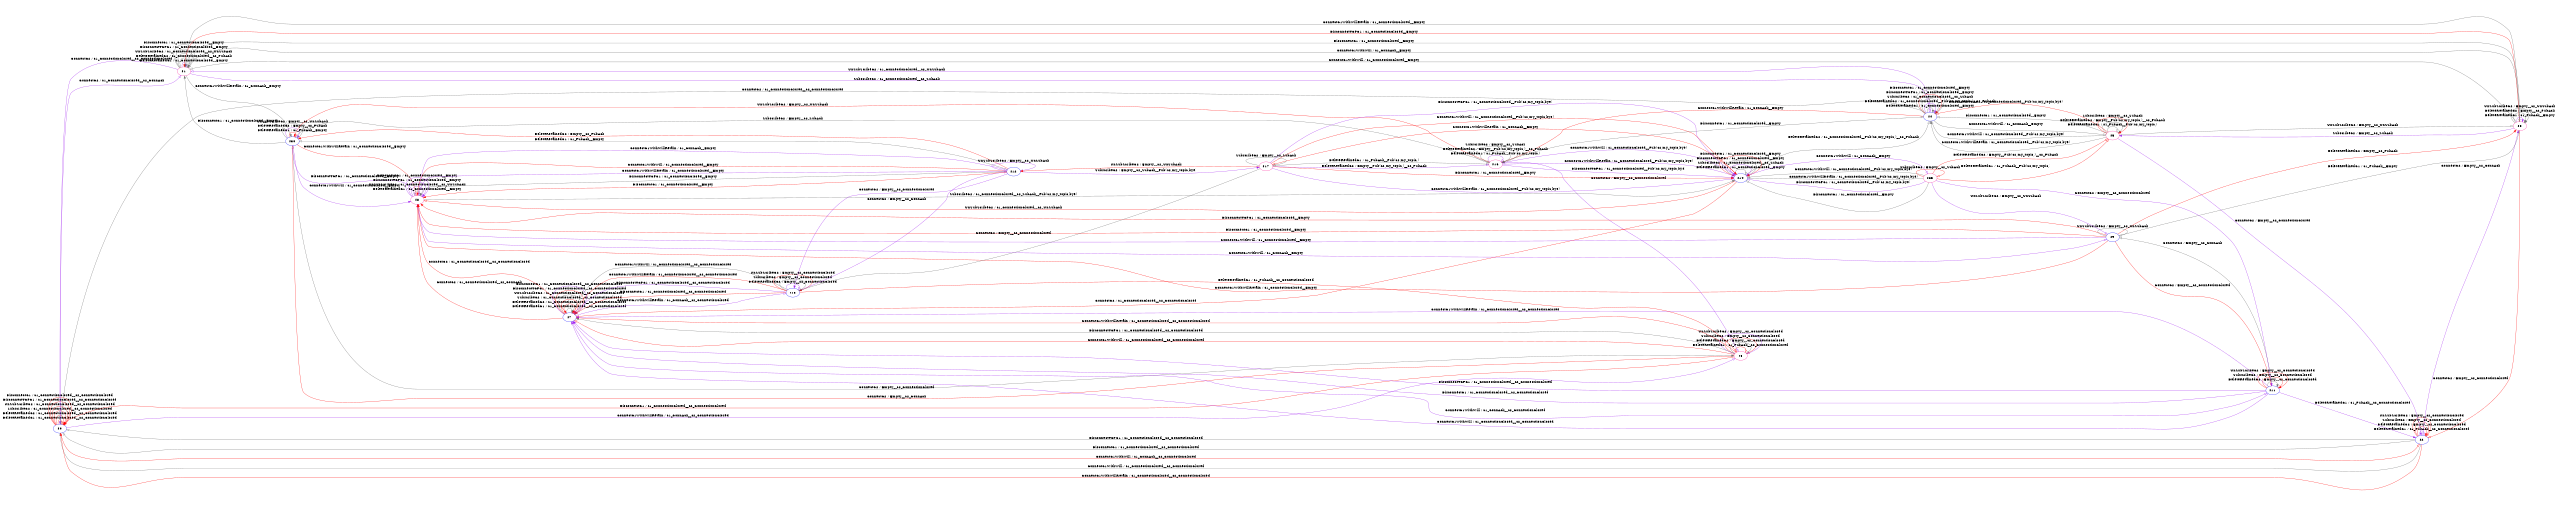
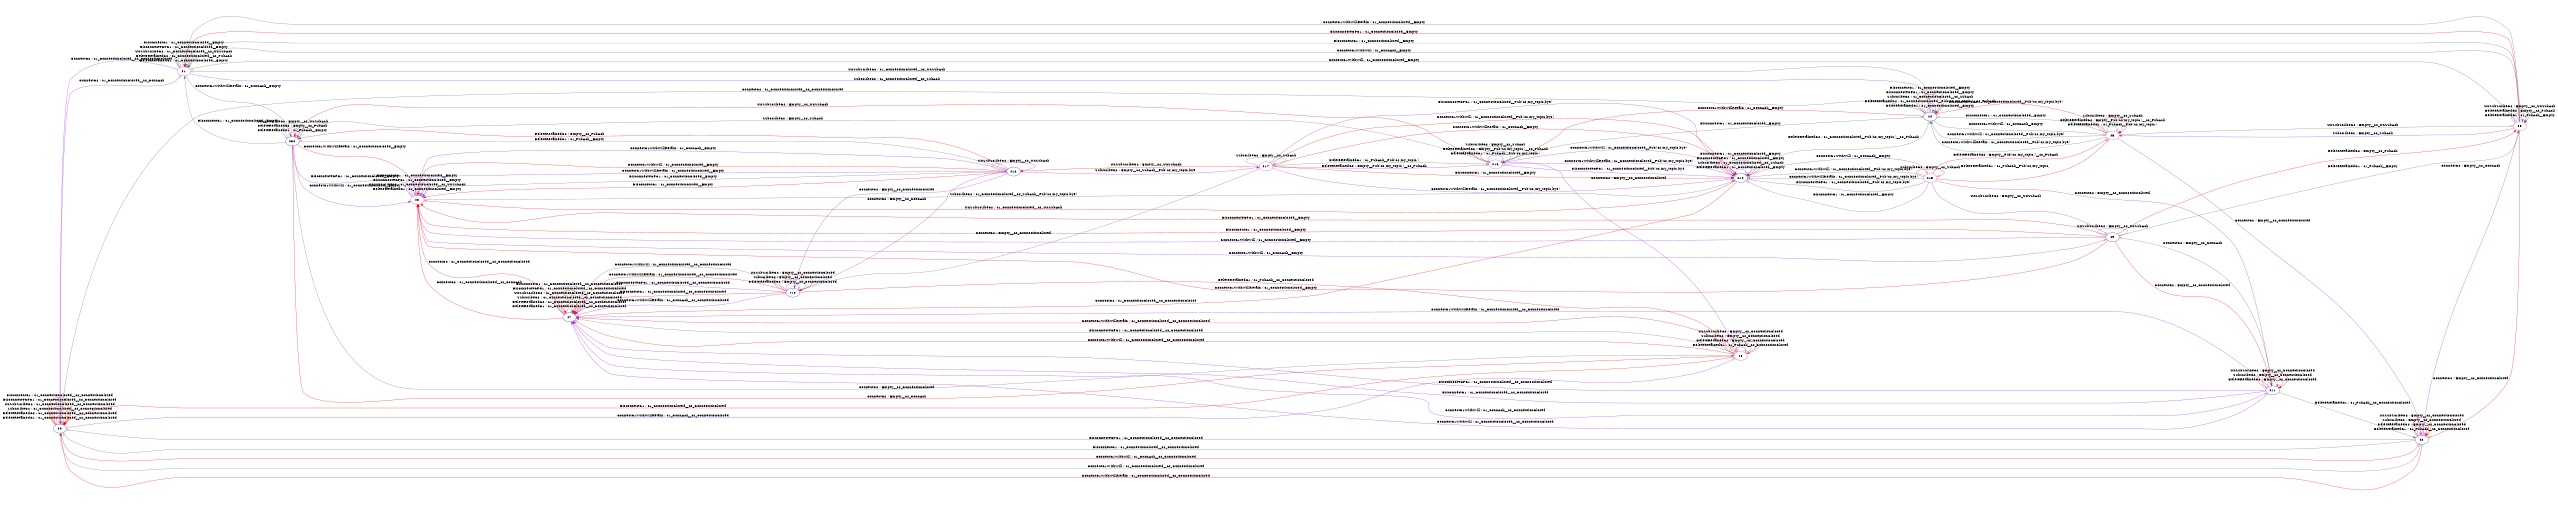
(1075, 71) -> (1075, 71)
(1930, 178) -> (1930, 178)
(2346, 415) -> (2346, 415)
